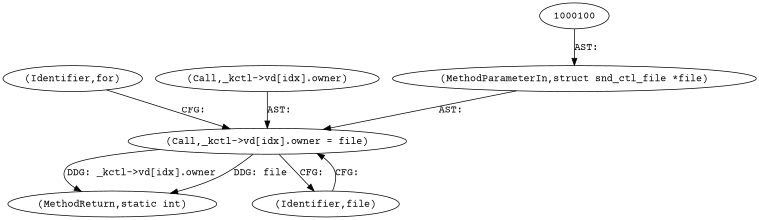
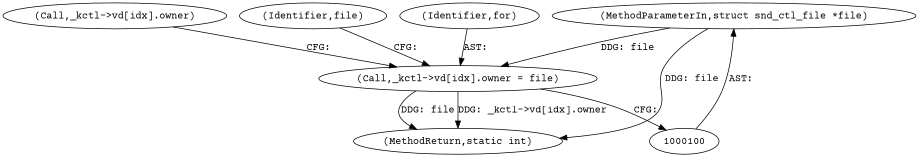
none -> (660, 108)
(197, 110) -> (479, 47)
(282, 110) -> (322, 47)
(454, 110) -> (628, 47)
(294, 170) -> (602, 103)
